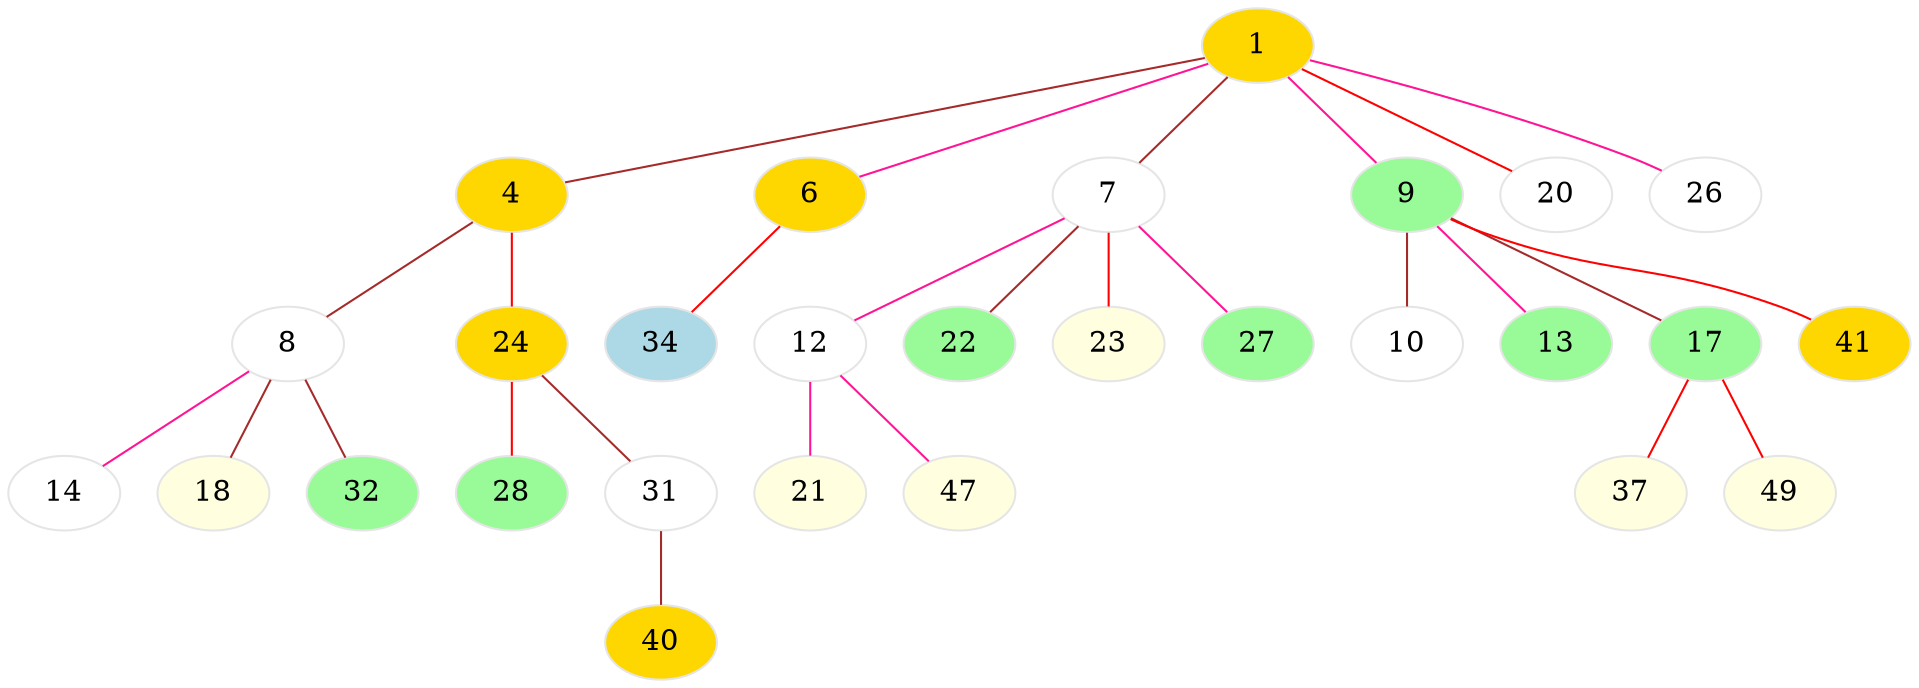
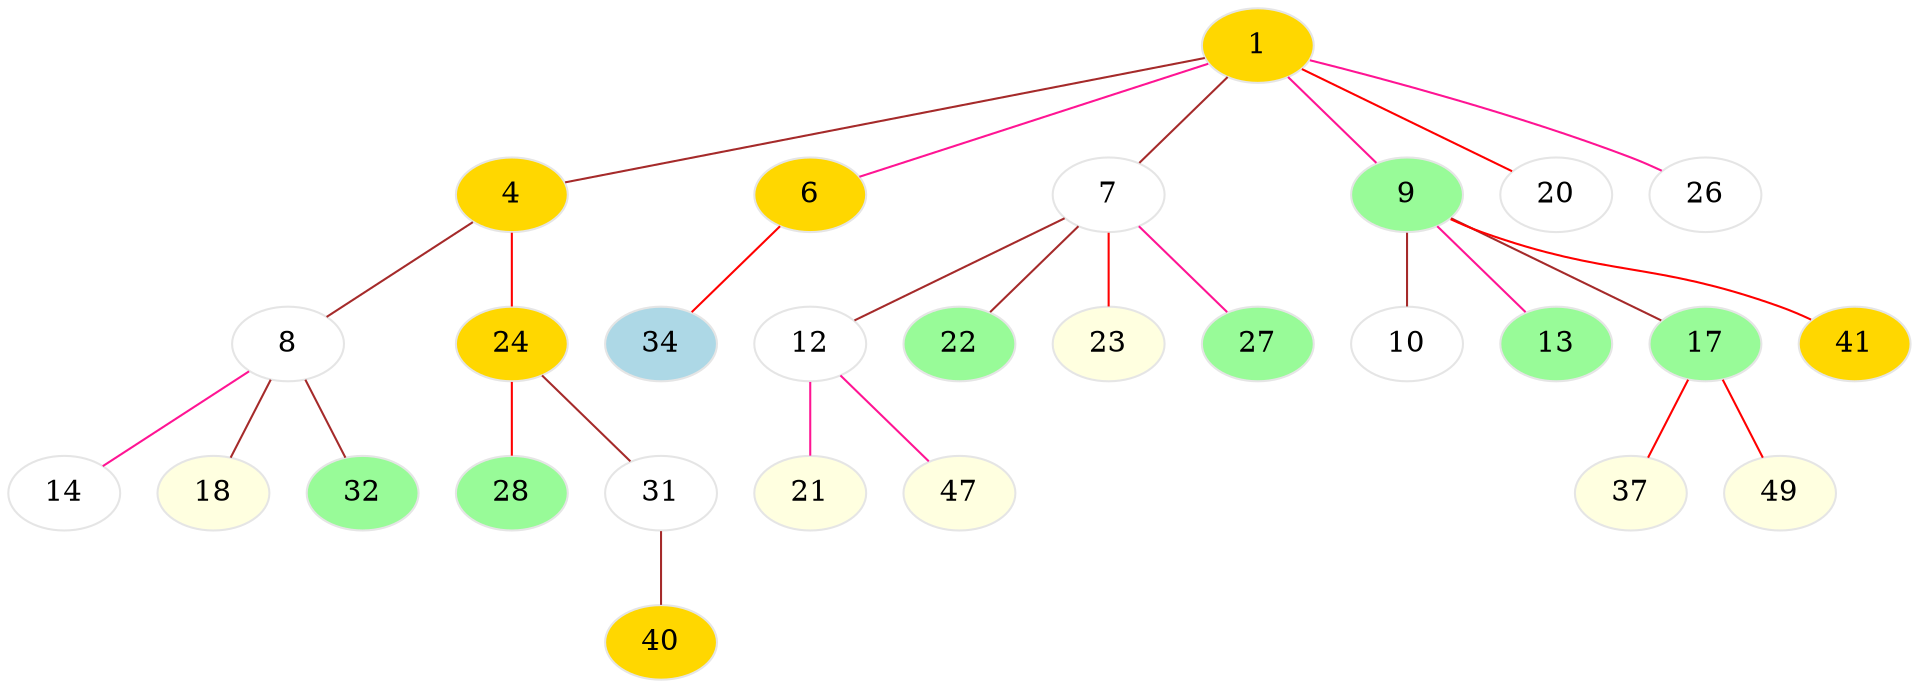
(960, 269) -> (960, 269)
